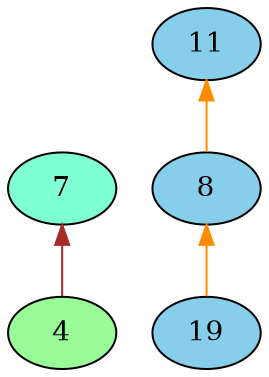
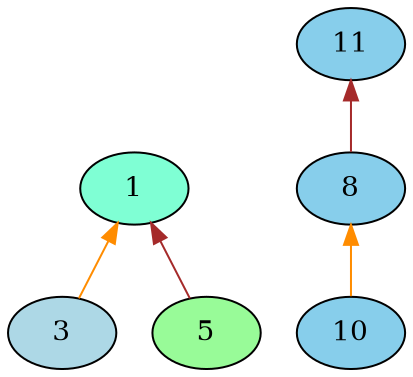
(207, 126) -> (351, 126)
(62, 189) -> (134, 189)
none -> (62, 333)
(62, 333) -> (207, 333)
(207, 333) -> (351, 333)
